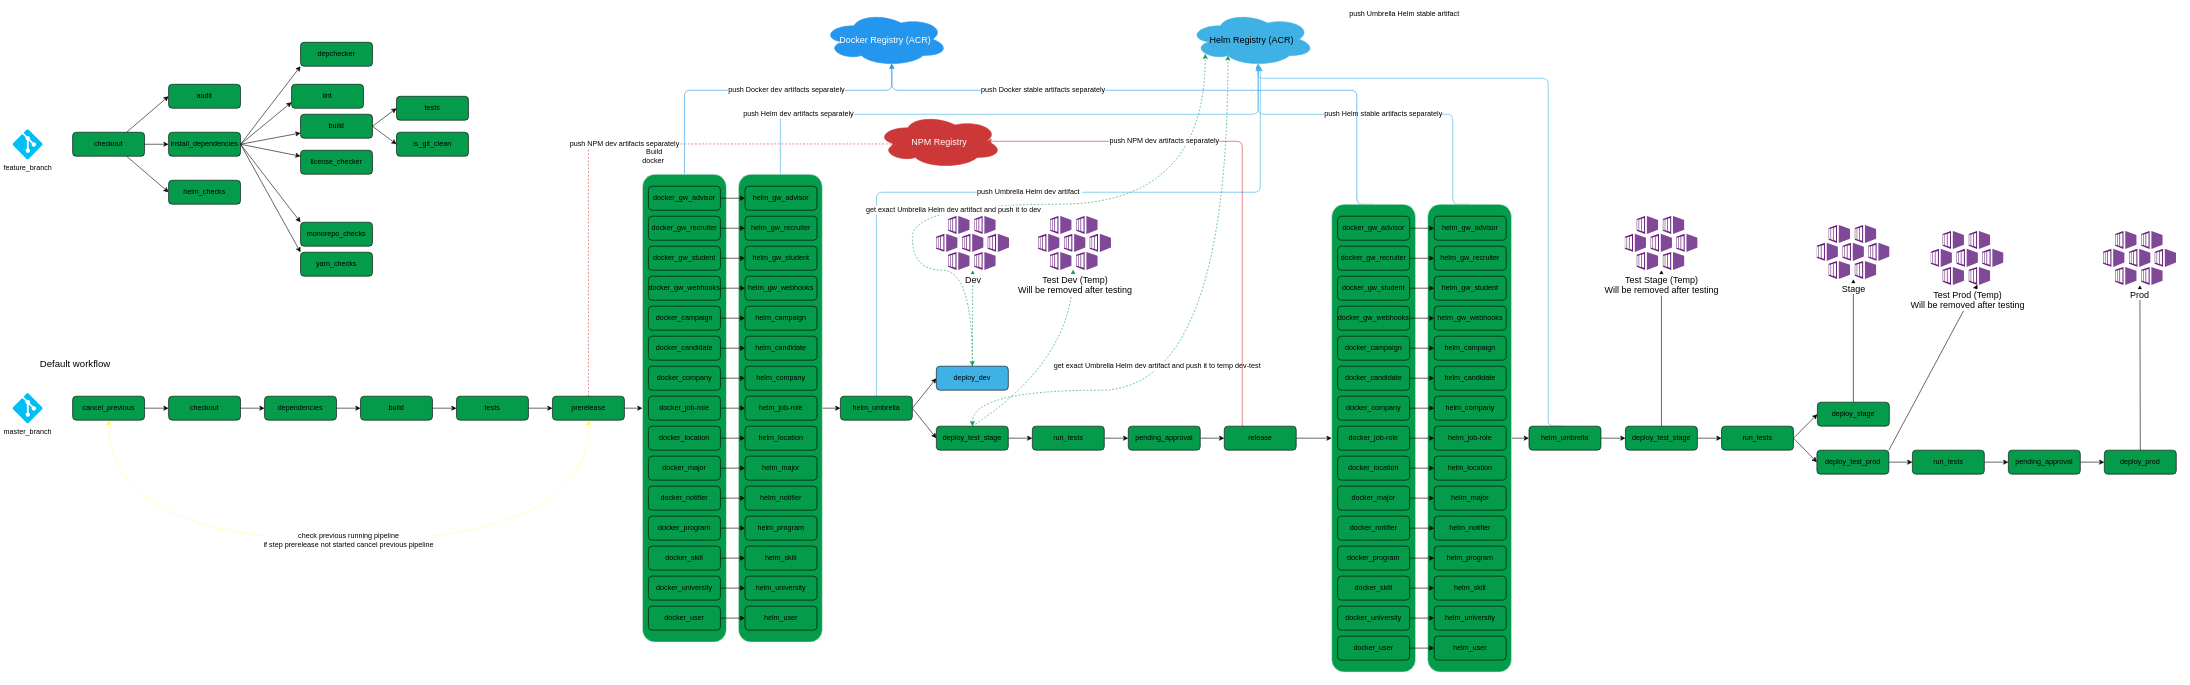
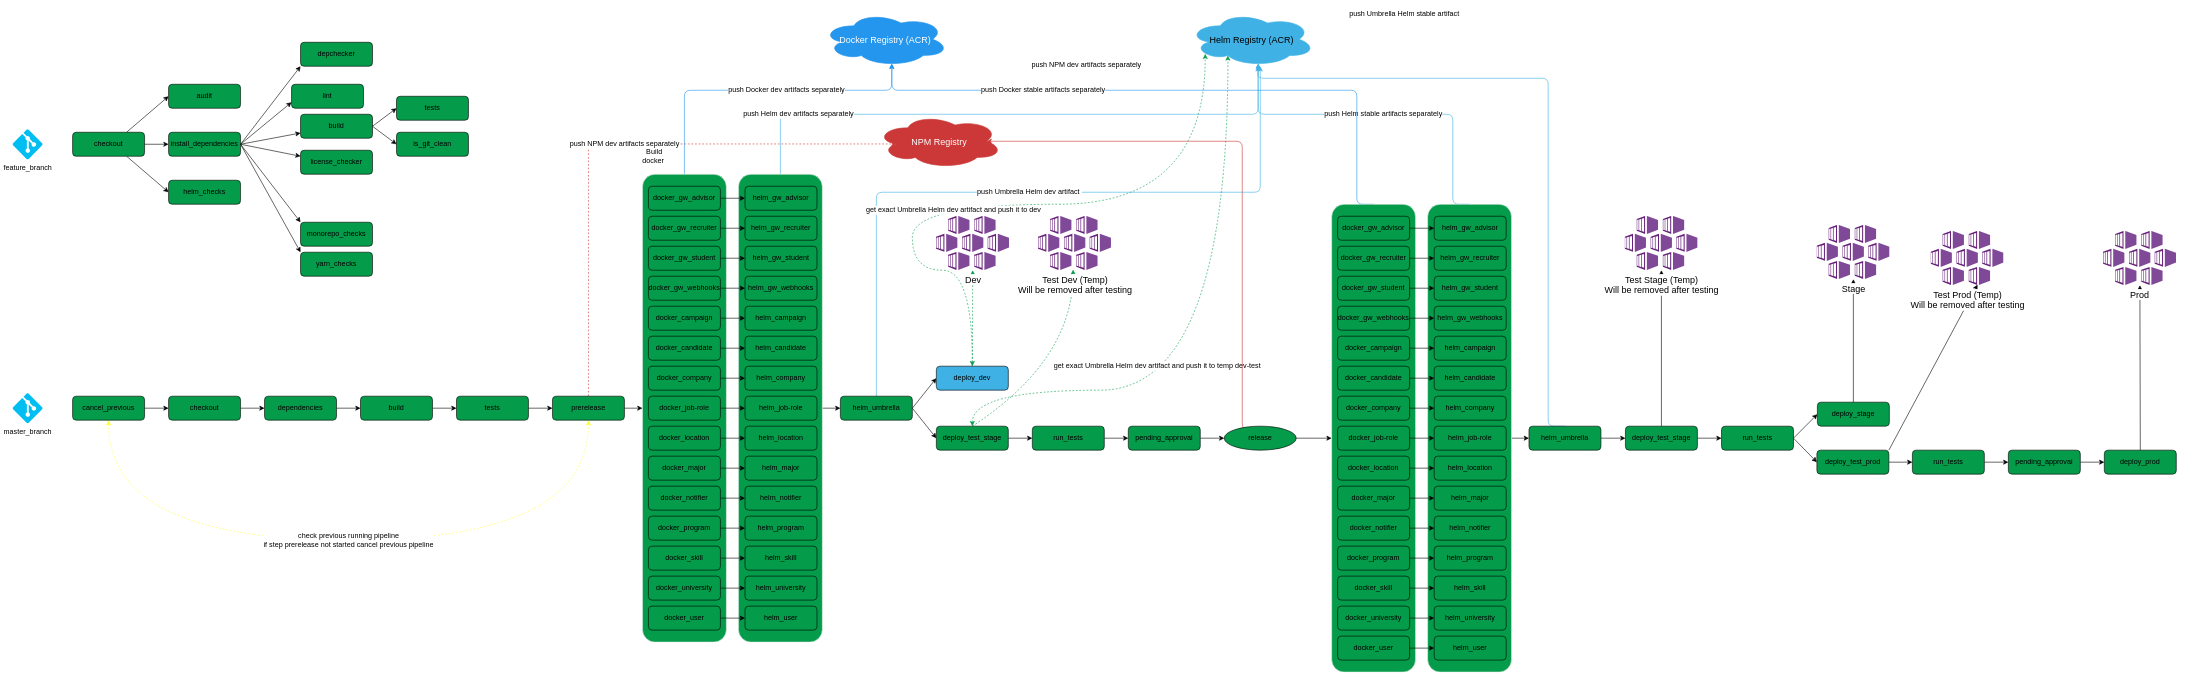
(75, 364) -> none
(1260, 438) -> (1260, 438)
